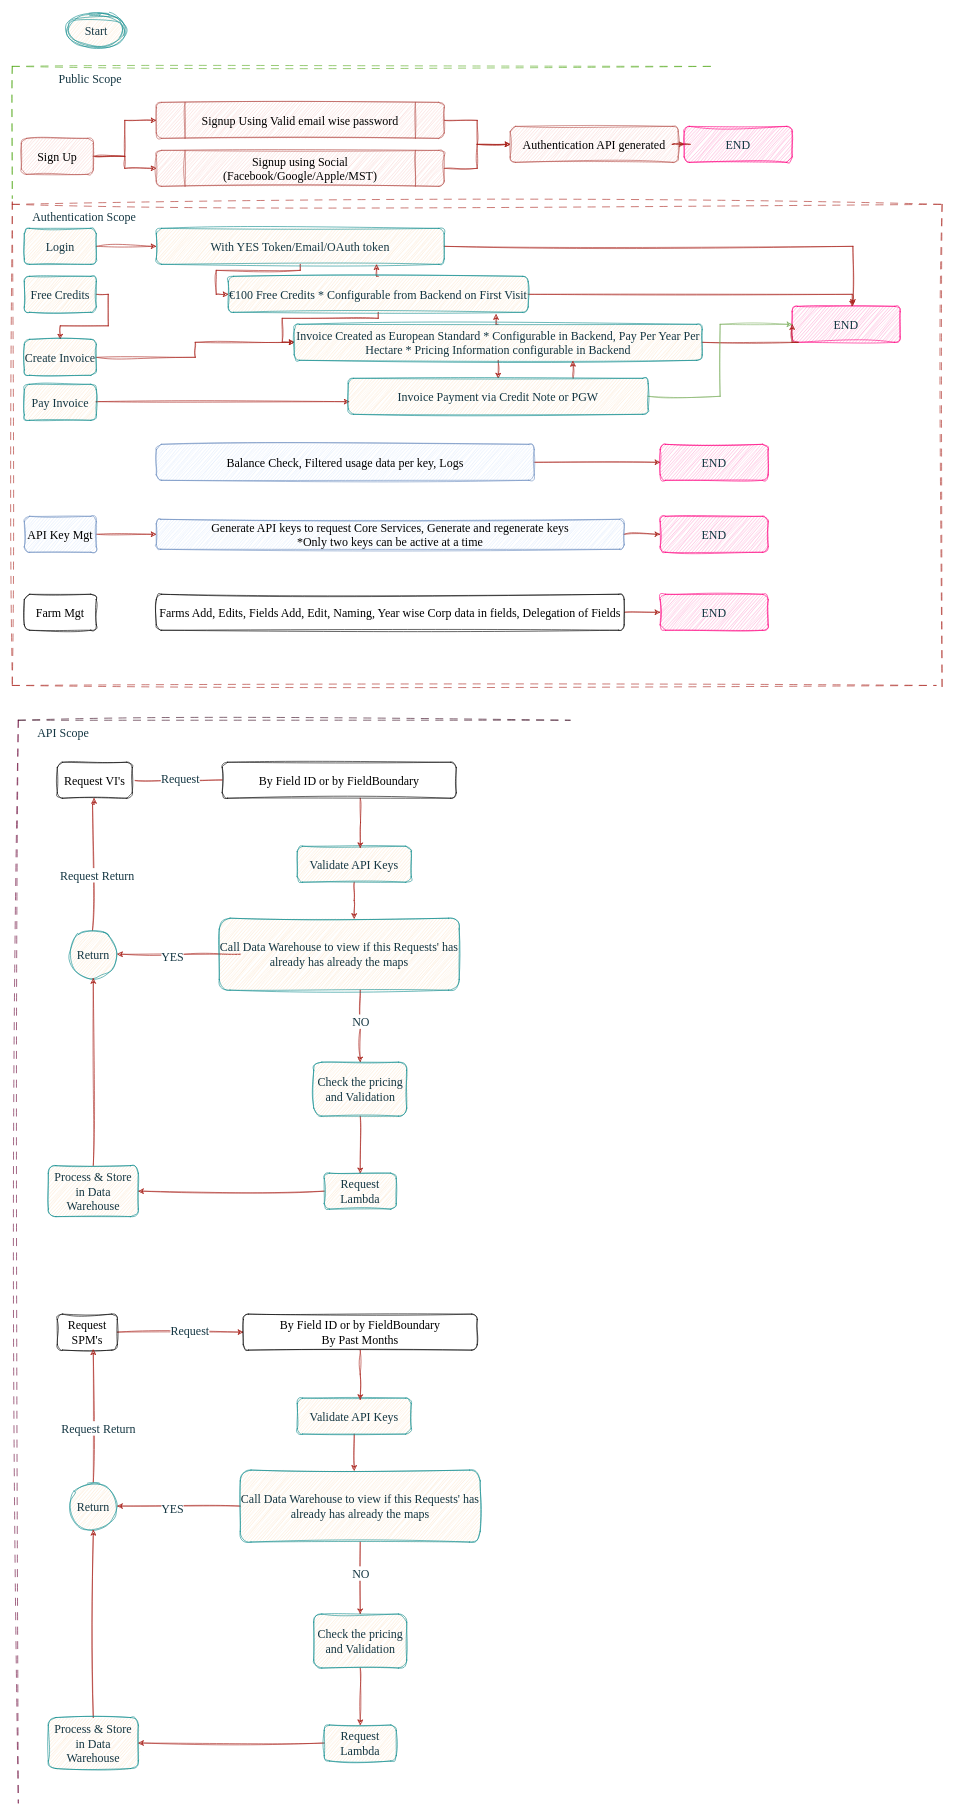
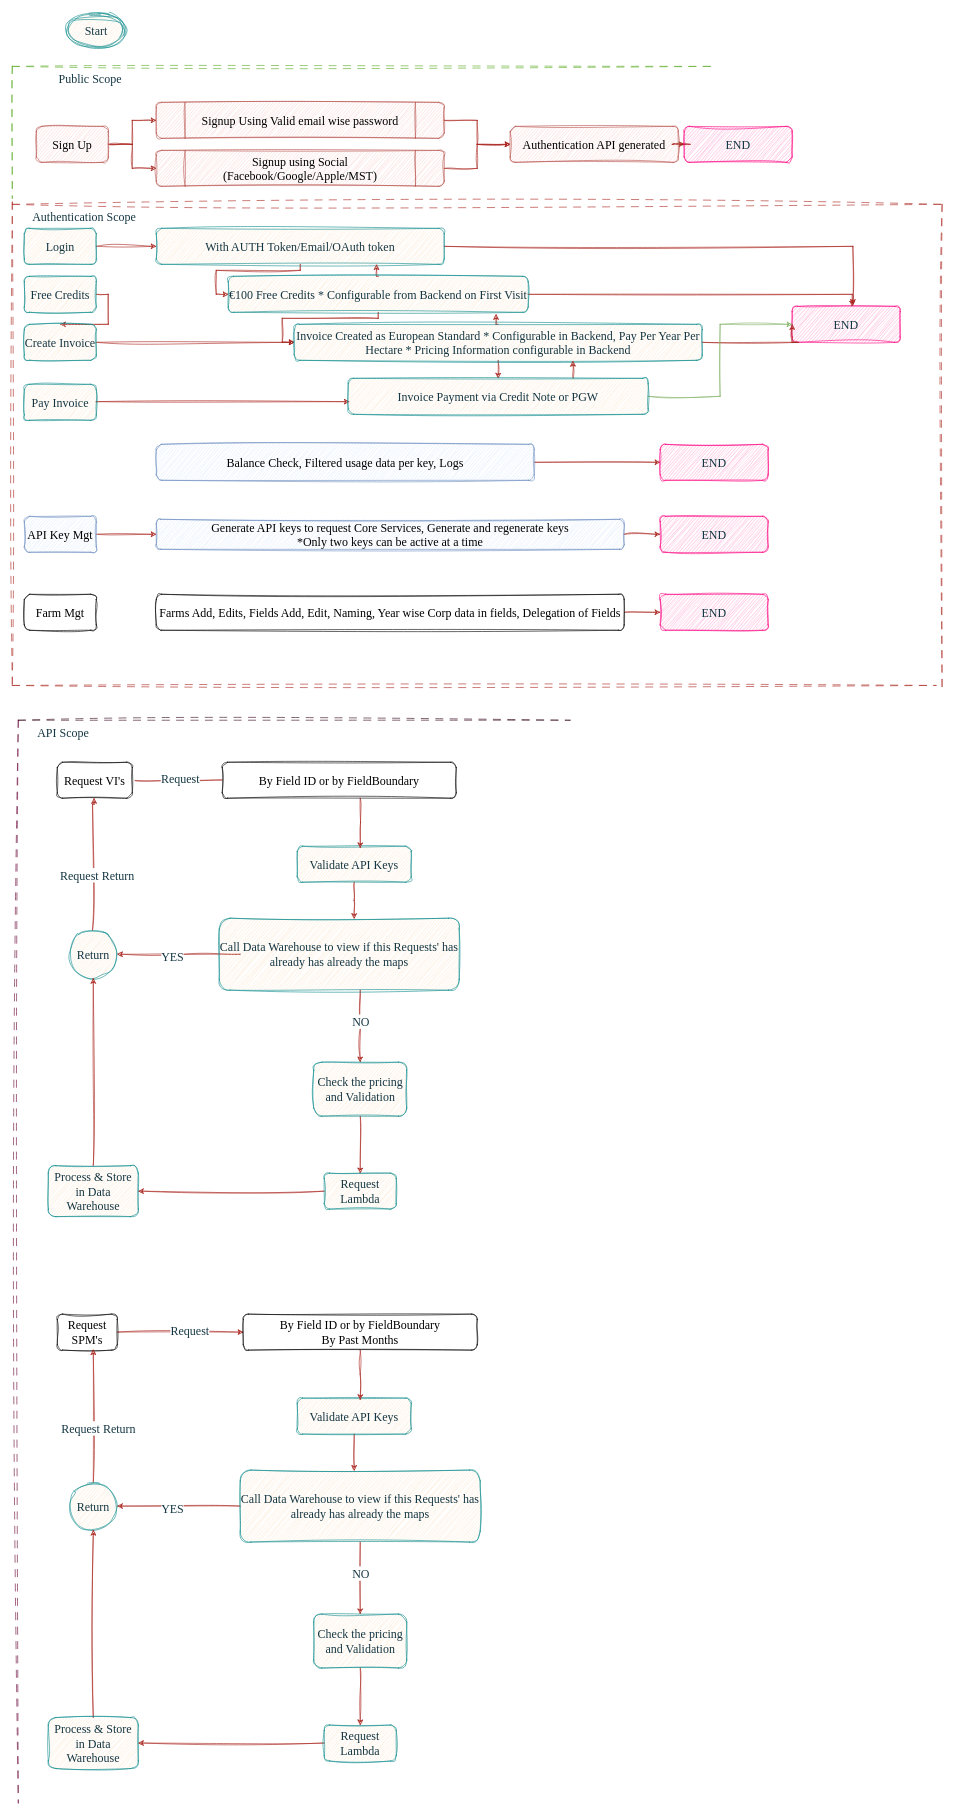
(57, 156) -> (72, 144)
(300, 246) -> (300, 246)
(60, 357) -> (60, 342)
